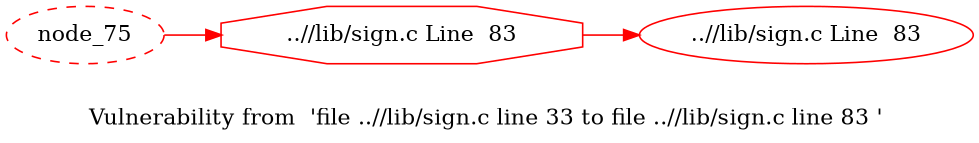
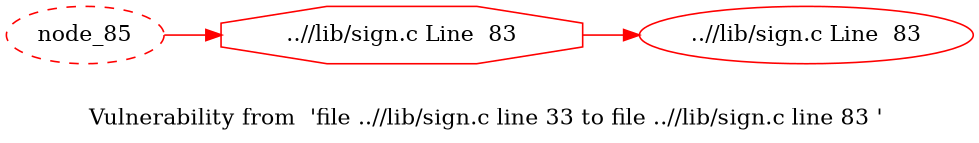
(85, 35) -> (85, 35)
